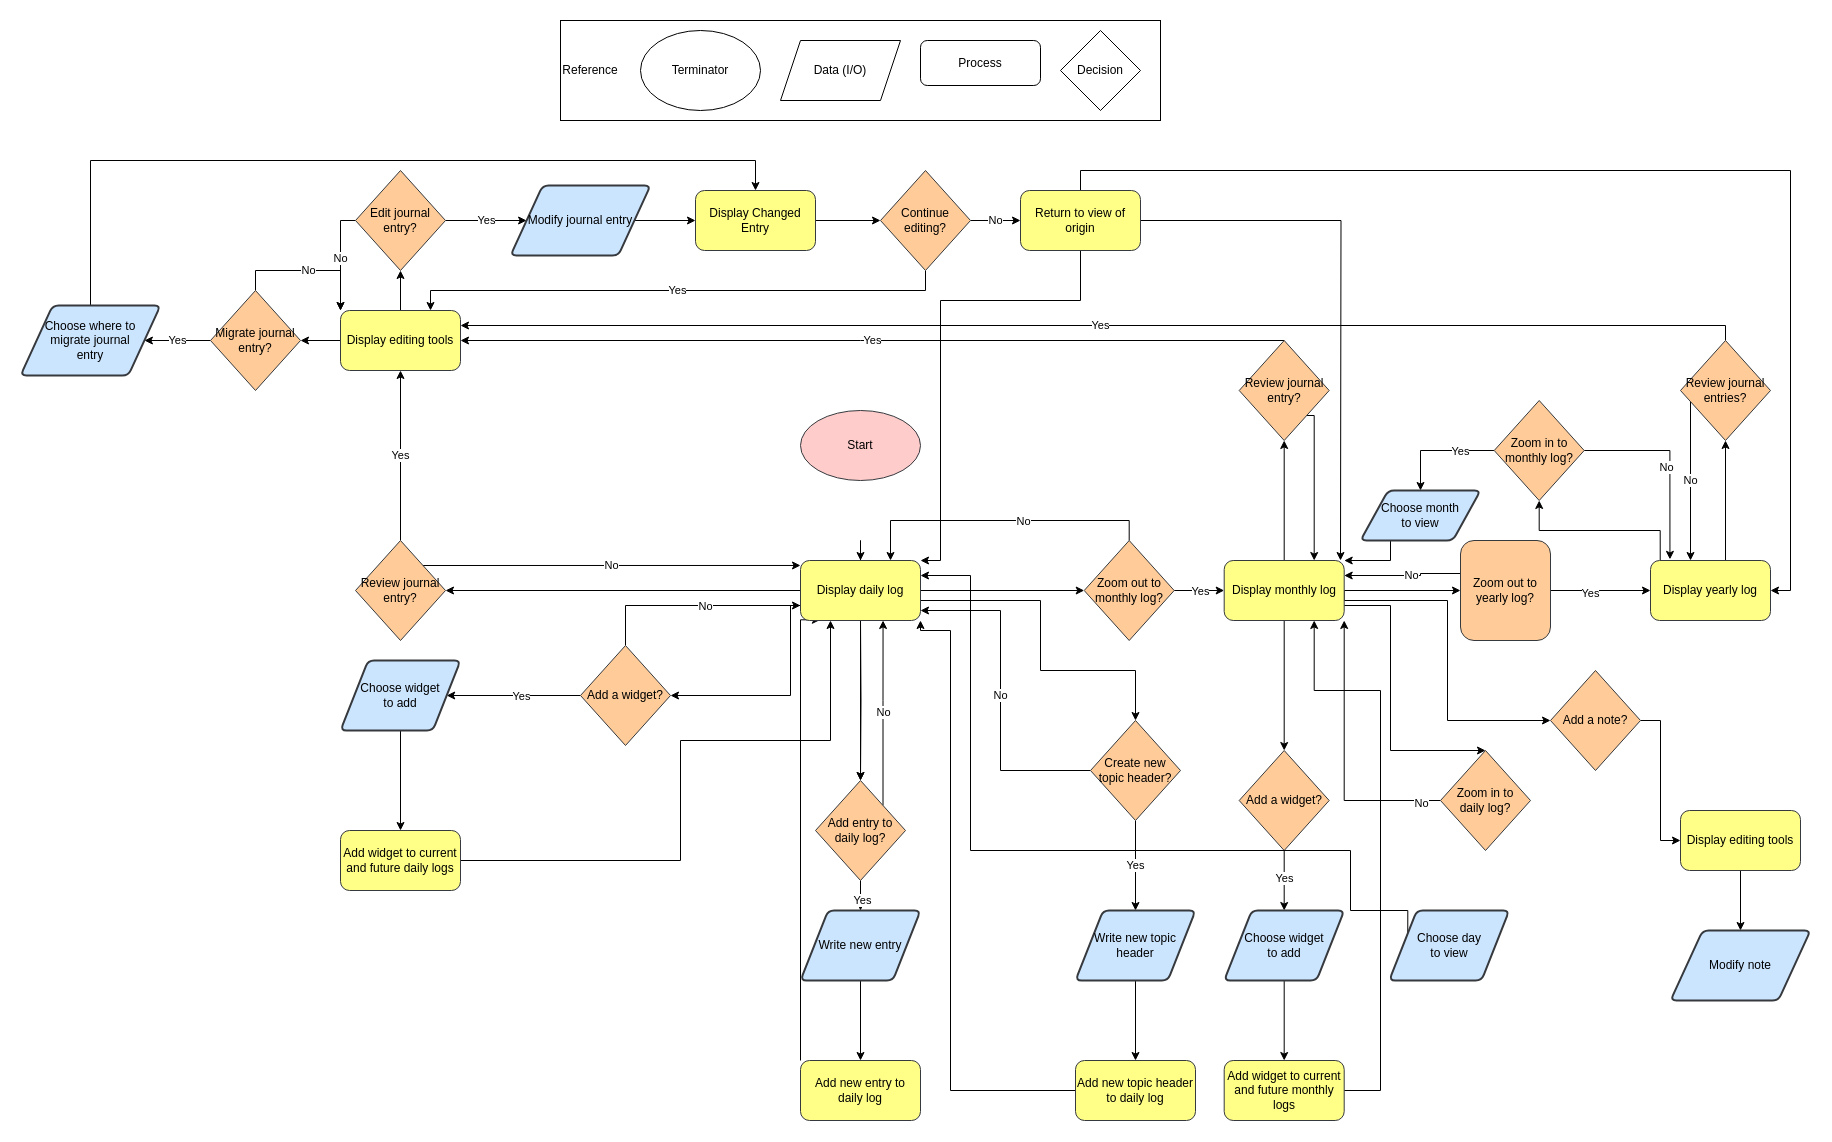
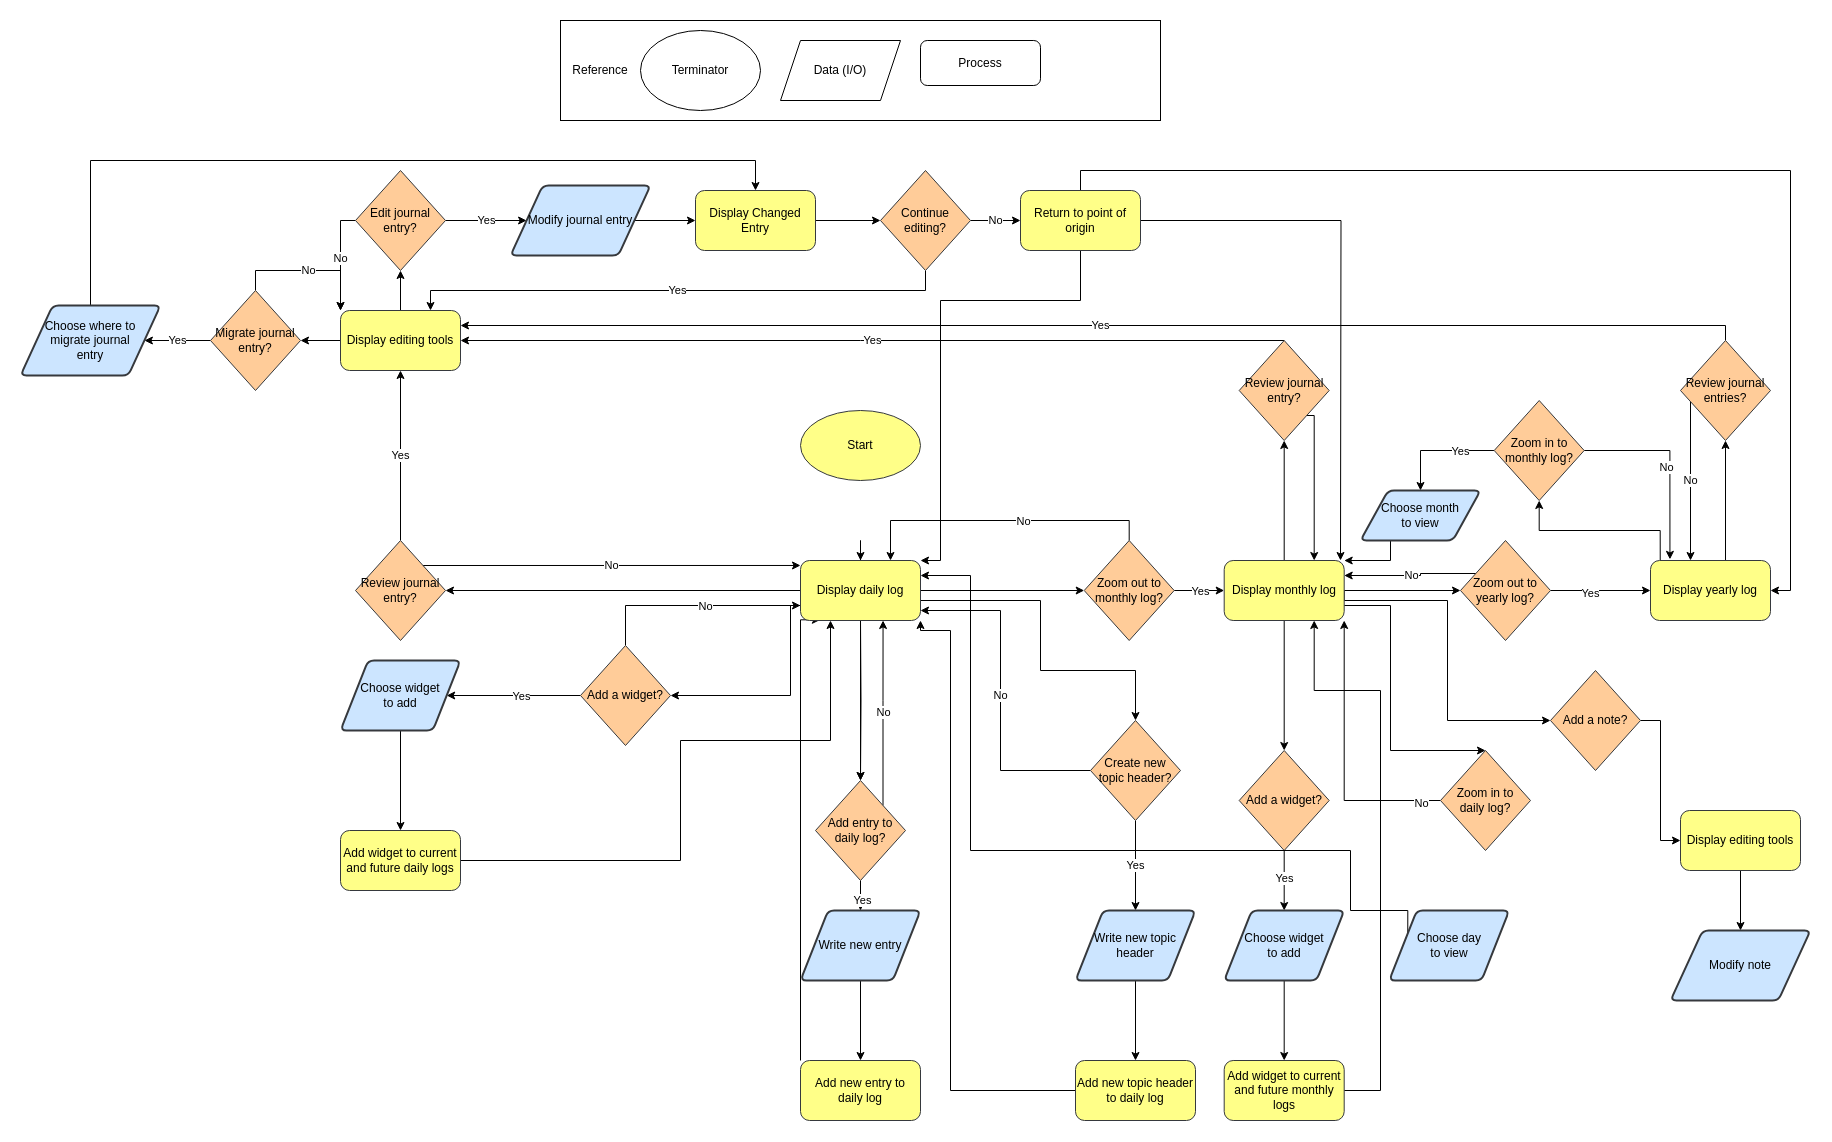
(591, 71) -> (601, 71)
(1101, 71) -> none
(1081, 221) -> (1081, 221)
(861, 446) -> (861, 446)
(1506, 591) -> (1506, 591)
